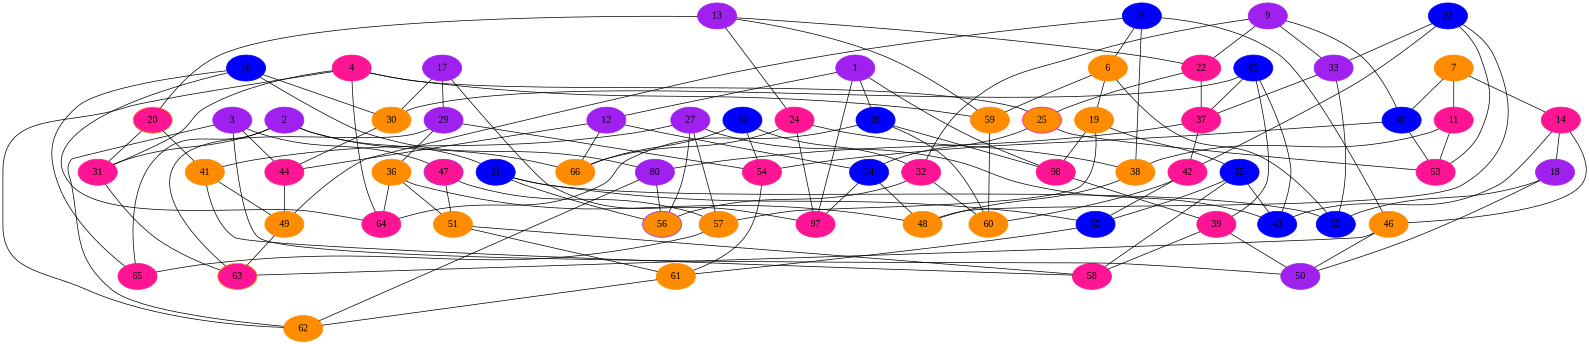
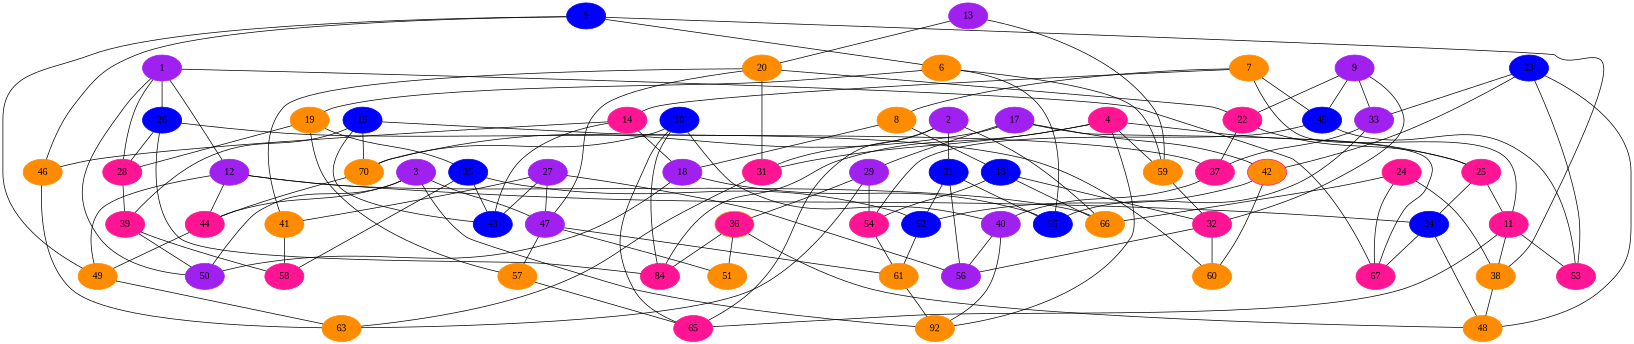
(938, 33) -> (982, 87)
(753, 64) -> none
none -> (614, 100)
(153, 120) -> (762, 68)
(391, 120) -> (364, 172)
none -> (897, 120)
(1042, 120) -> (1481, 172)
(1194, 146) -> (1149, 142)
(1236, 153) -> (1495, 198)
(989, 166) -> (1182, 193)
(391, 172) -> (734, 224)
(444, 172) -> (545, 224)
(655, 172) -> (1001, 224)
(704, 172) -> (546, 202)
(1056, 172) -> (122, 172)
(1187, 172) -> (1267, 172)
(247, 200) -> (131, 194)
(381, 224) -> (660, 276)
(662, 224) -> (961, 276)
(816, 224) -> (1376, 276)
(564, 250) -> (722, 250)
(773, 250) -> none
(1344, 250) -> (83, 197)
(237, 276) -> (342, 329)
none -> (1153, 312)
(303, 329) -> (935, 329)
